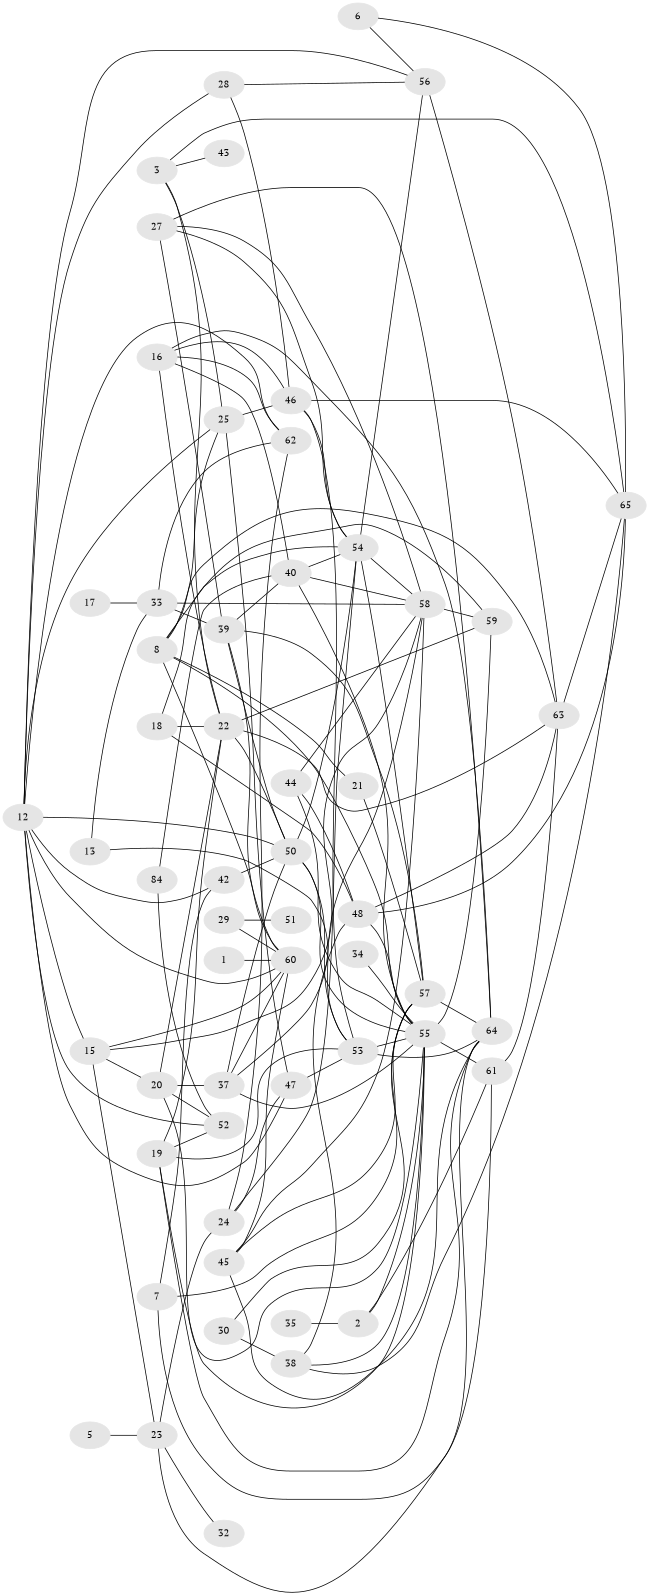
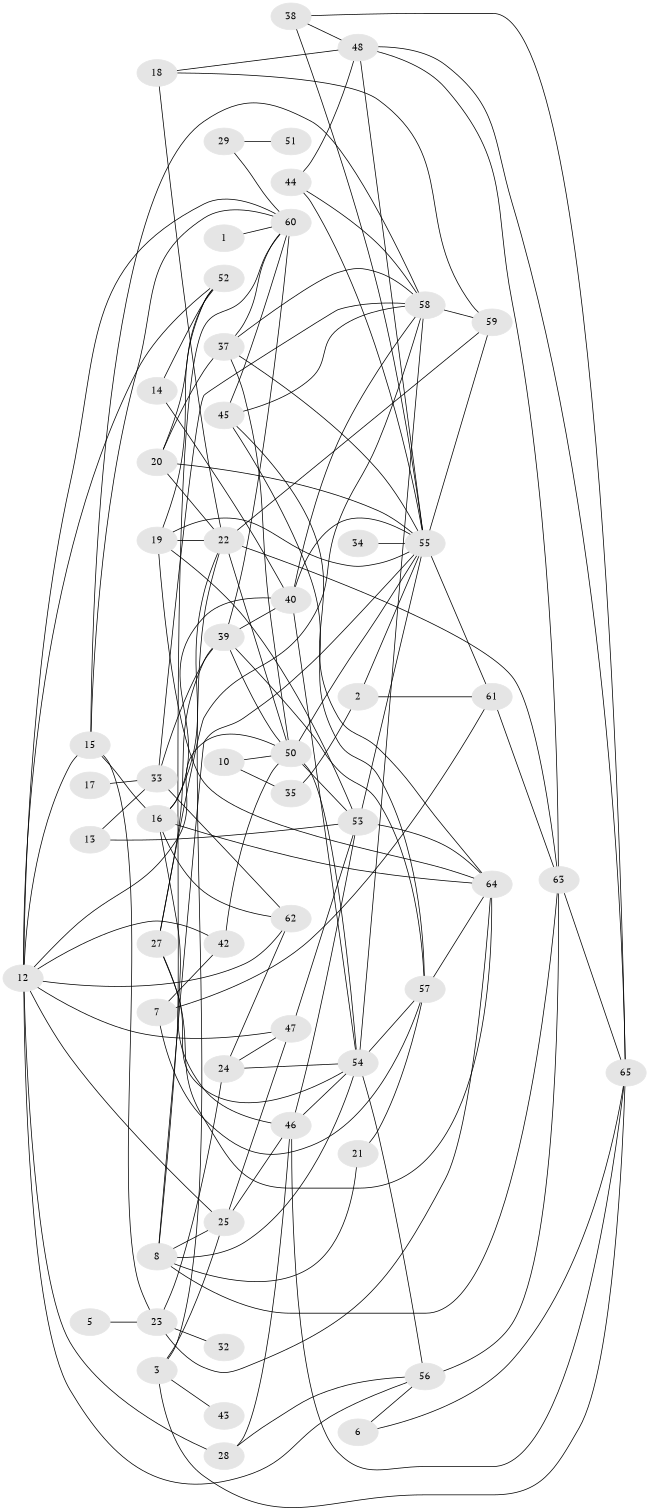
none -> (224, 762)
(157, 880) -> (157, 391)
(124, 1068) -> (120, 777)
(224, 1331) -> none
